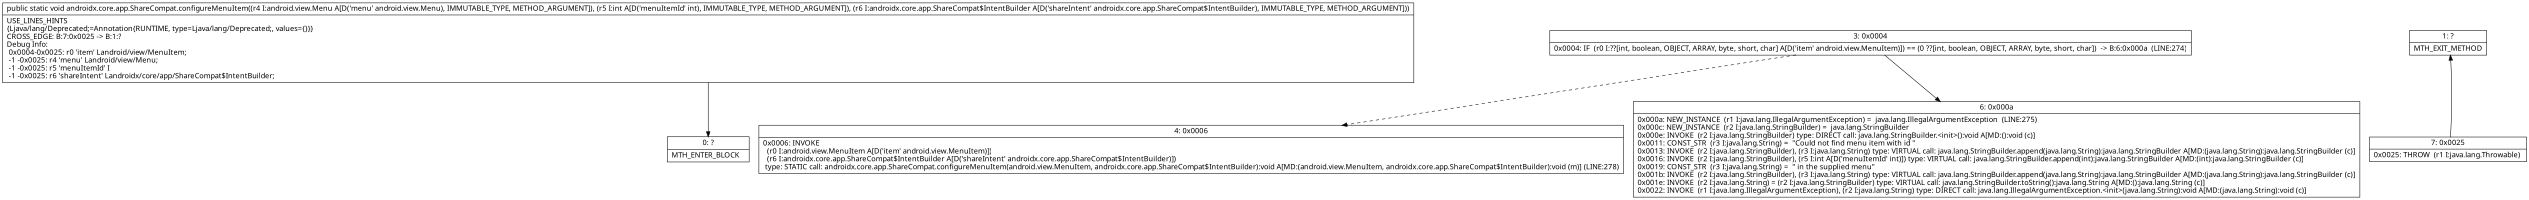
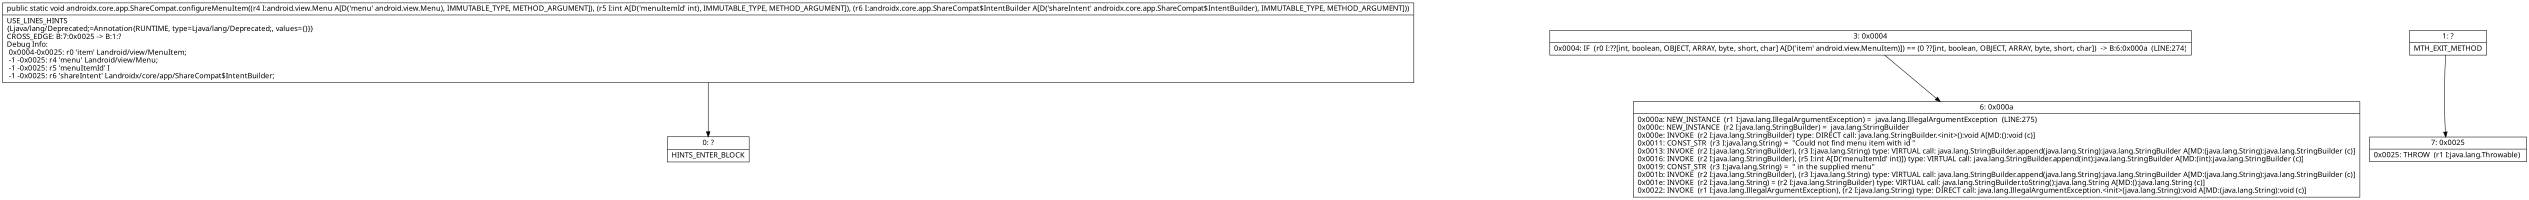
(2452, 99) -> (2445, 93)
(1191, 149) -> none
(706, 155) -> (708, 155)
